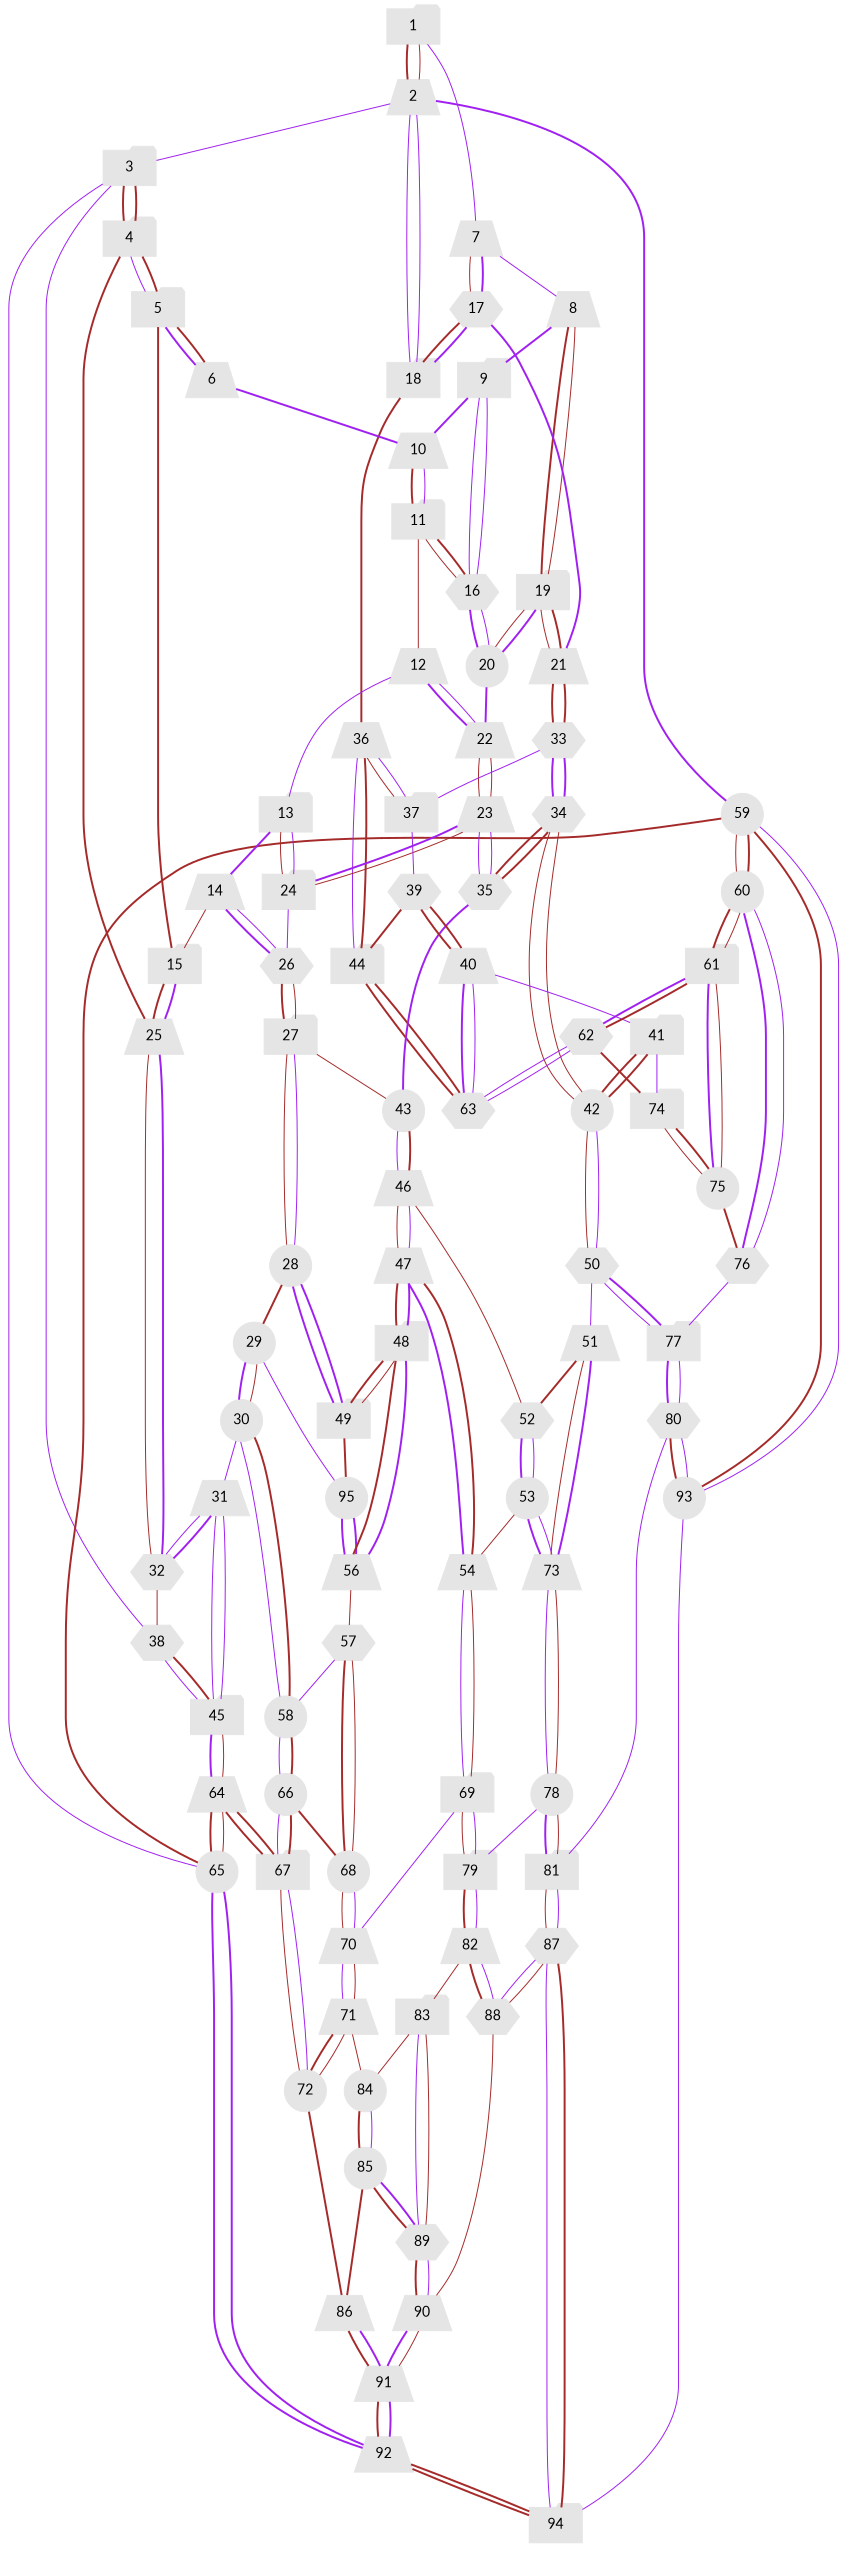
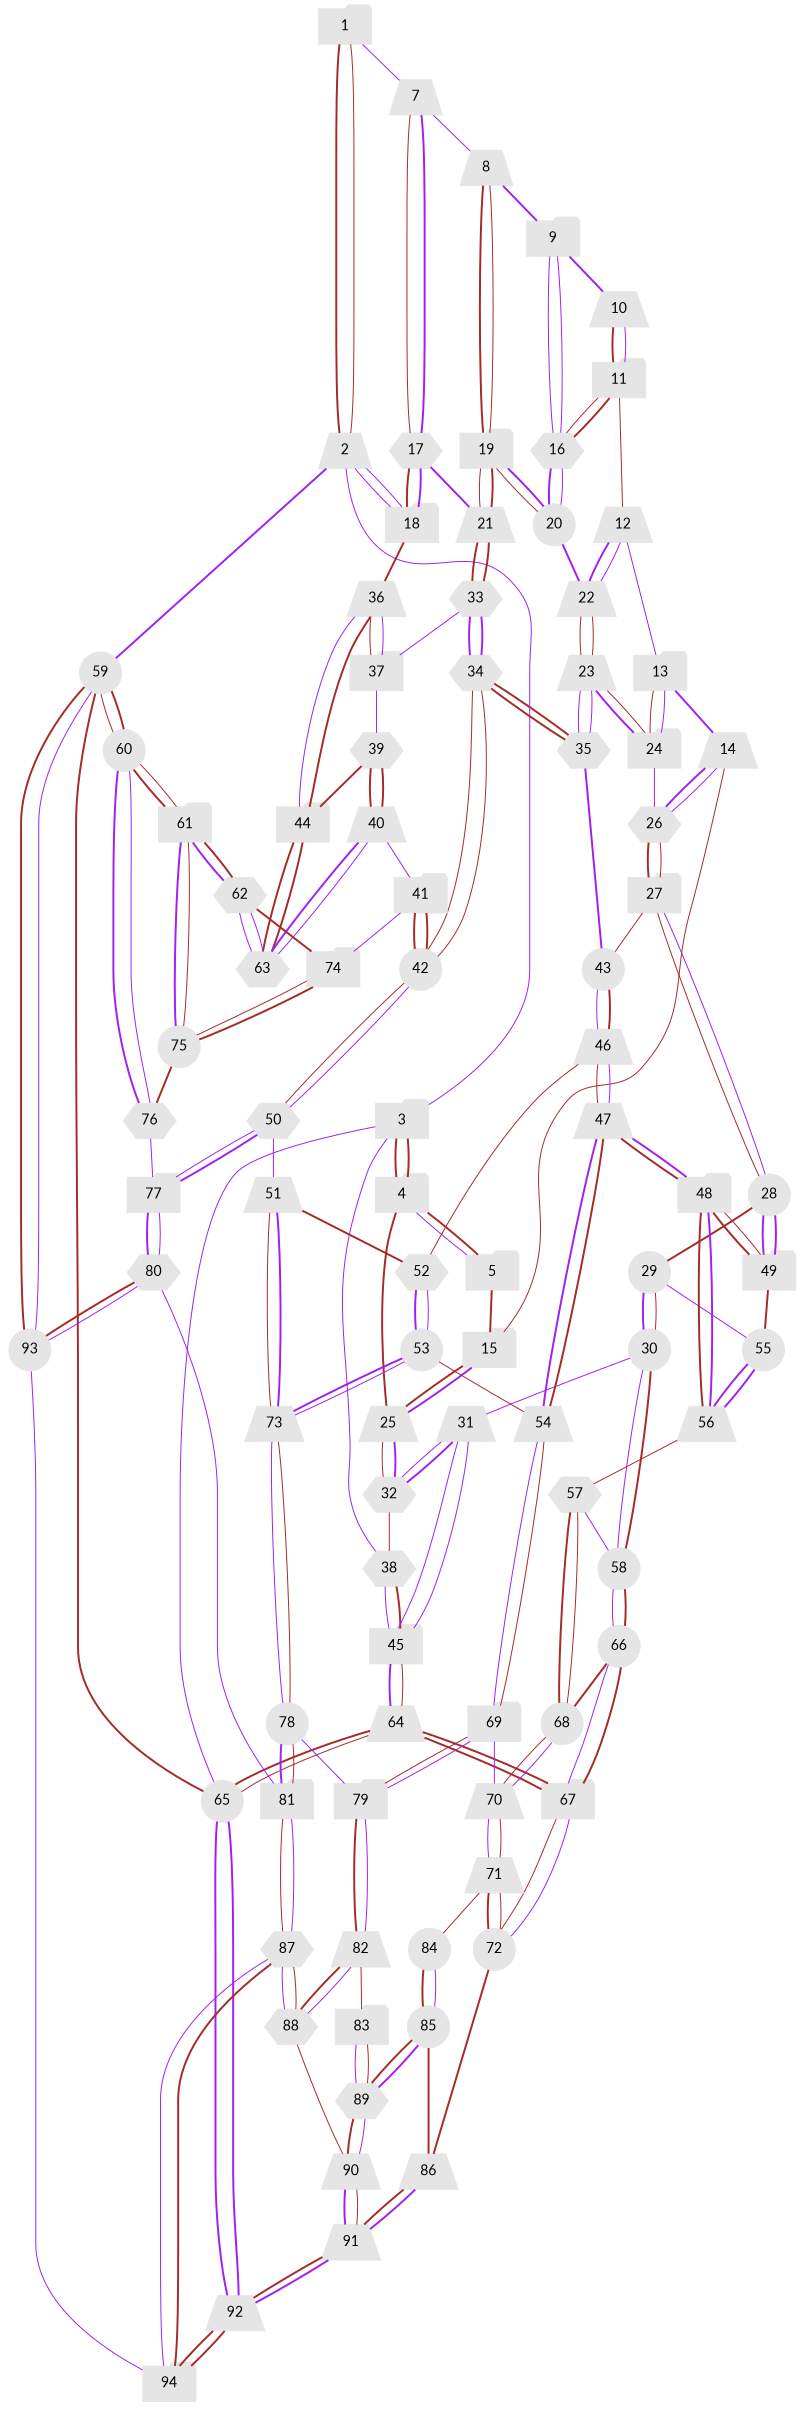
(212, 380) -> none
(347, 1498) -> (763, 1350)
(394, 2054) -> none
